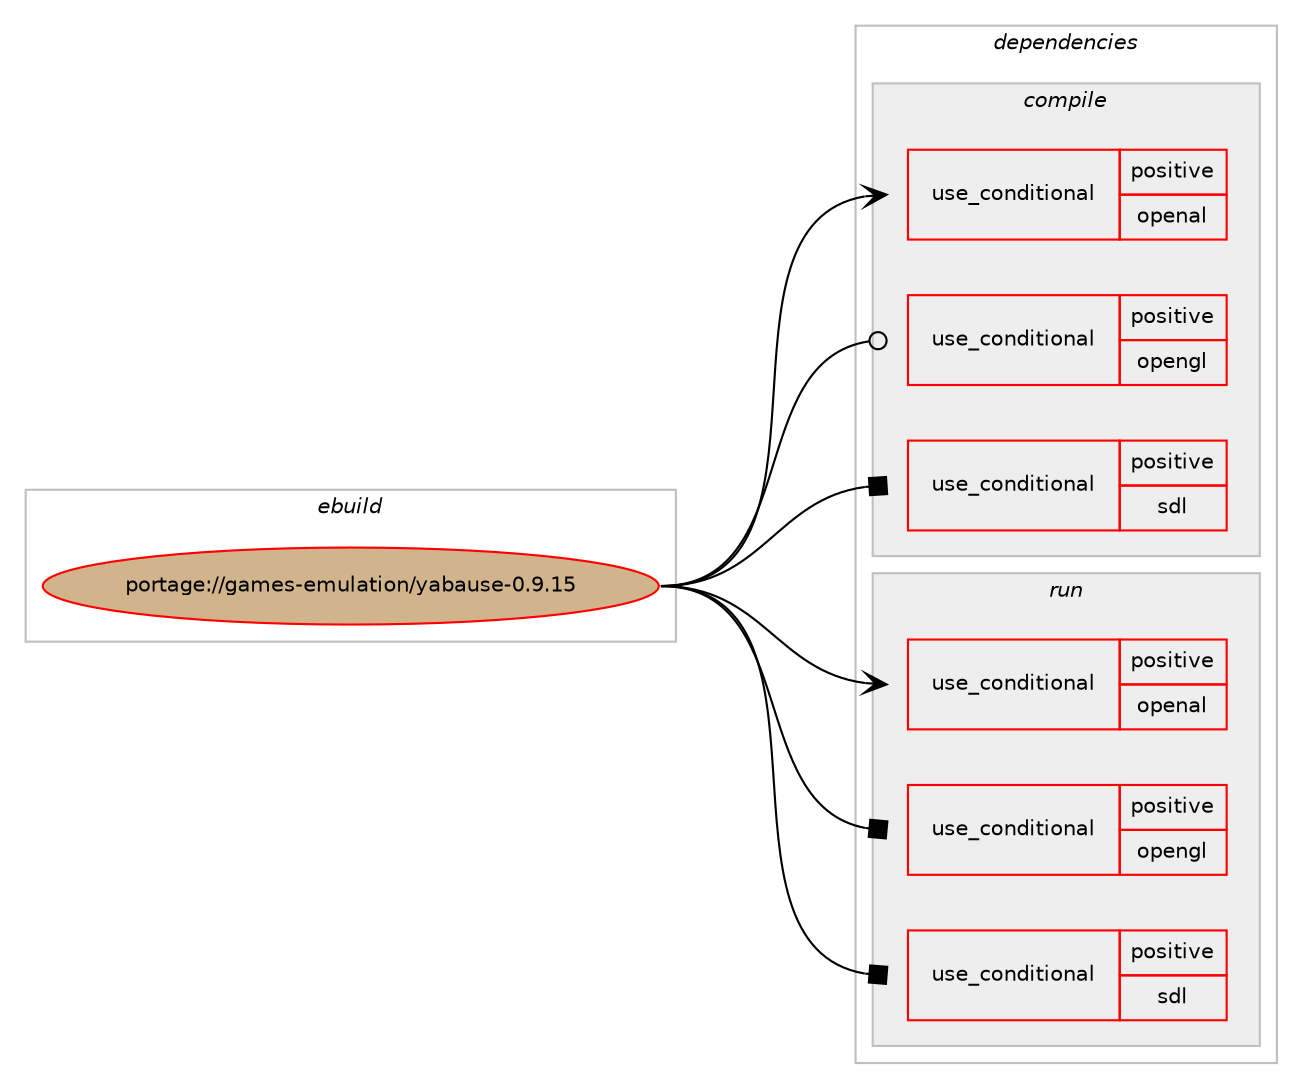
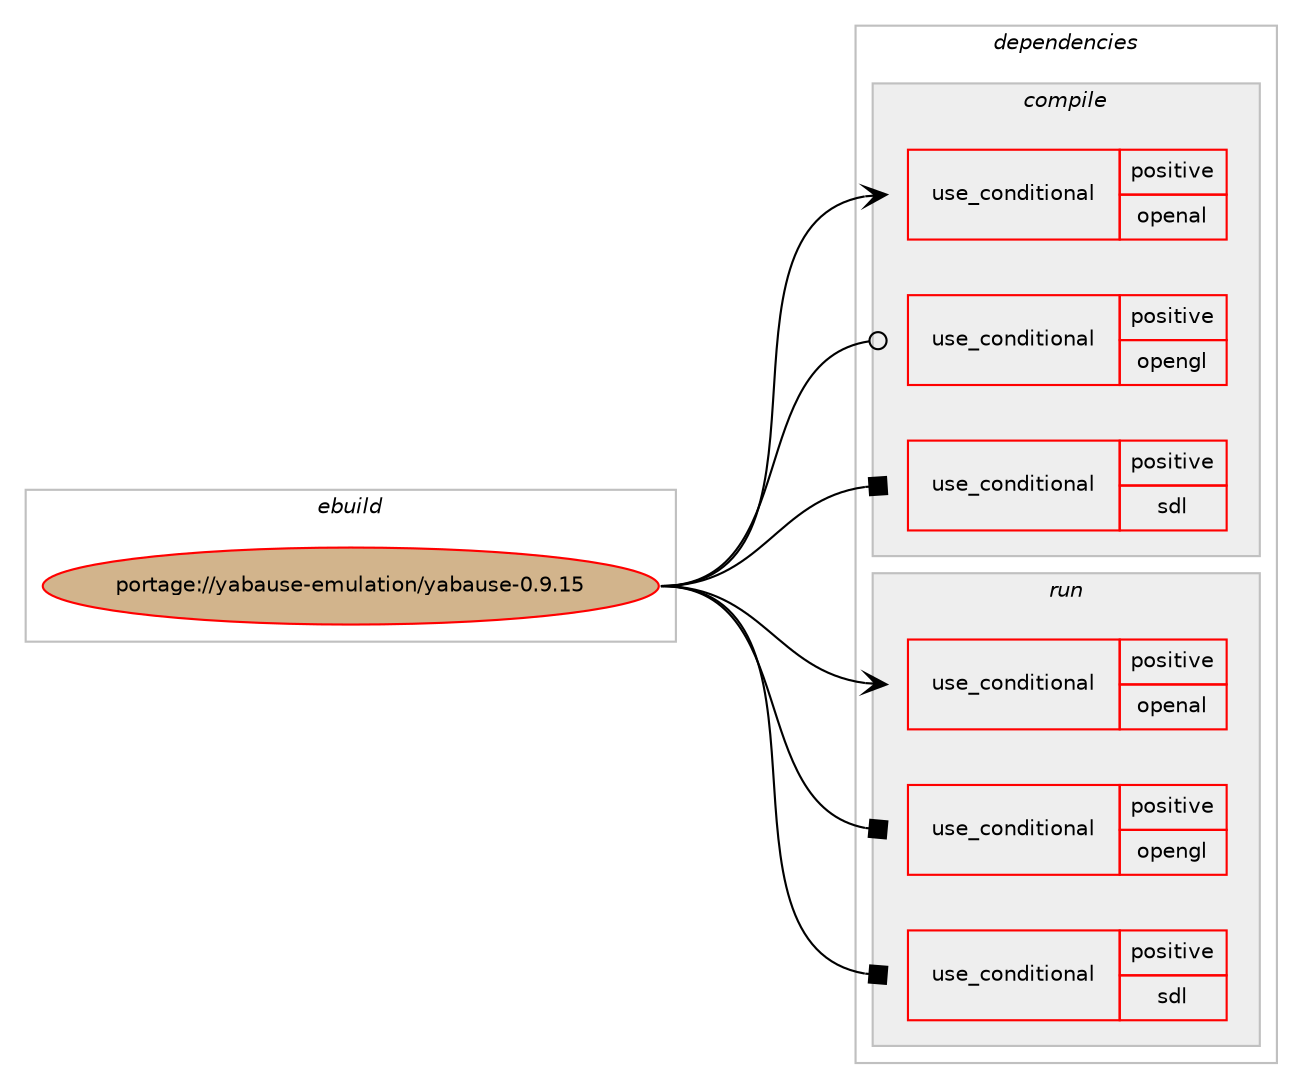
(351, 586) -> (351, 586)
